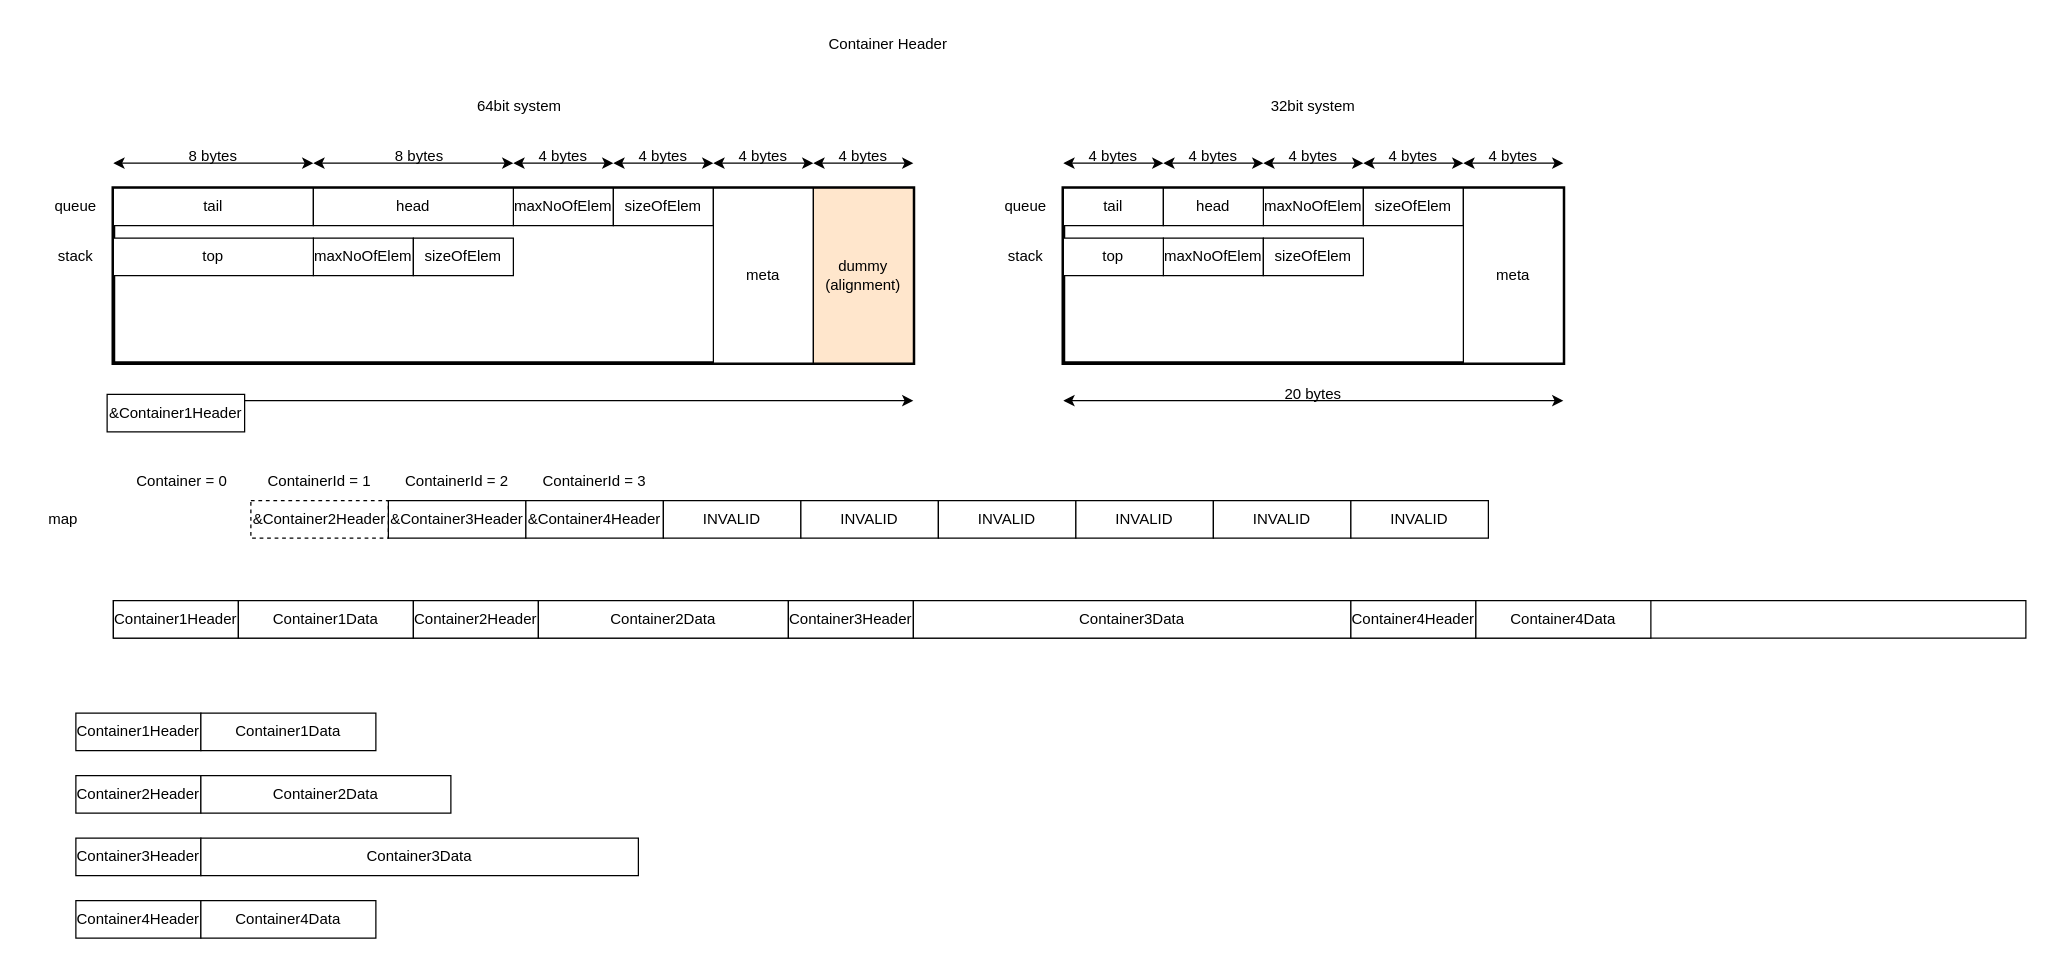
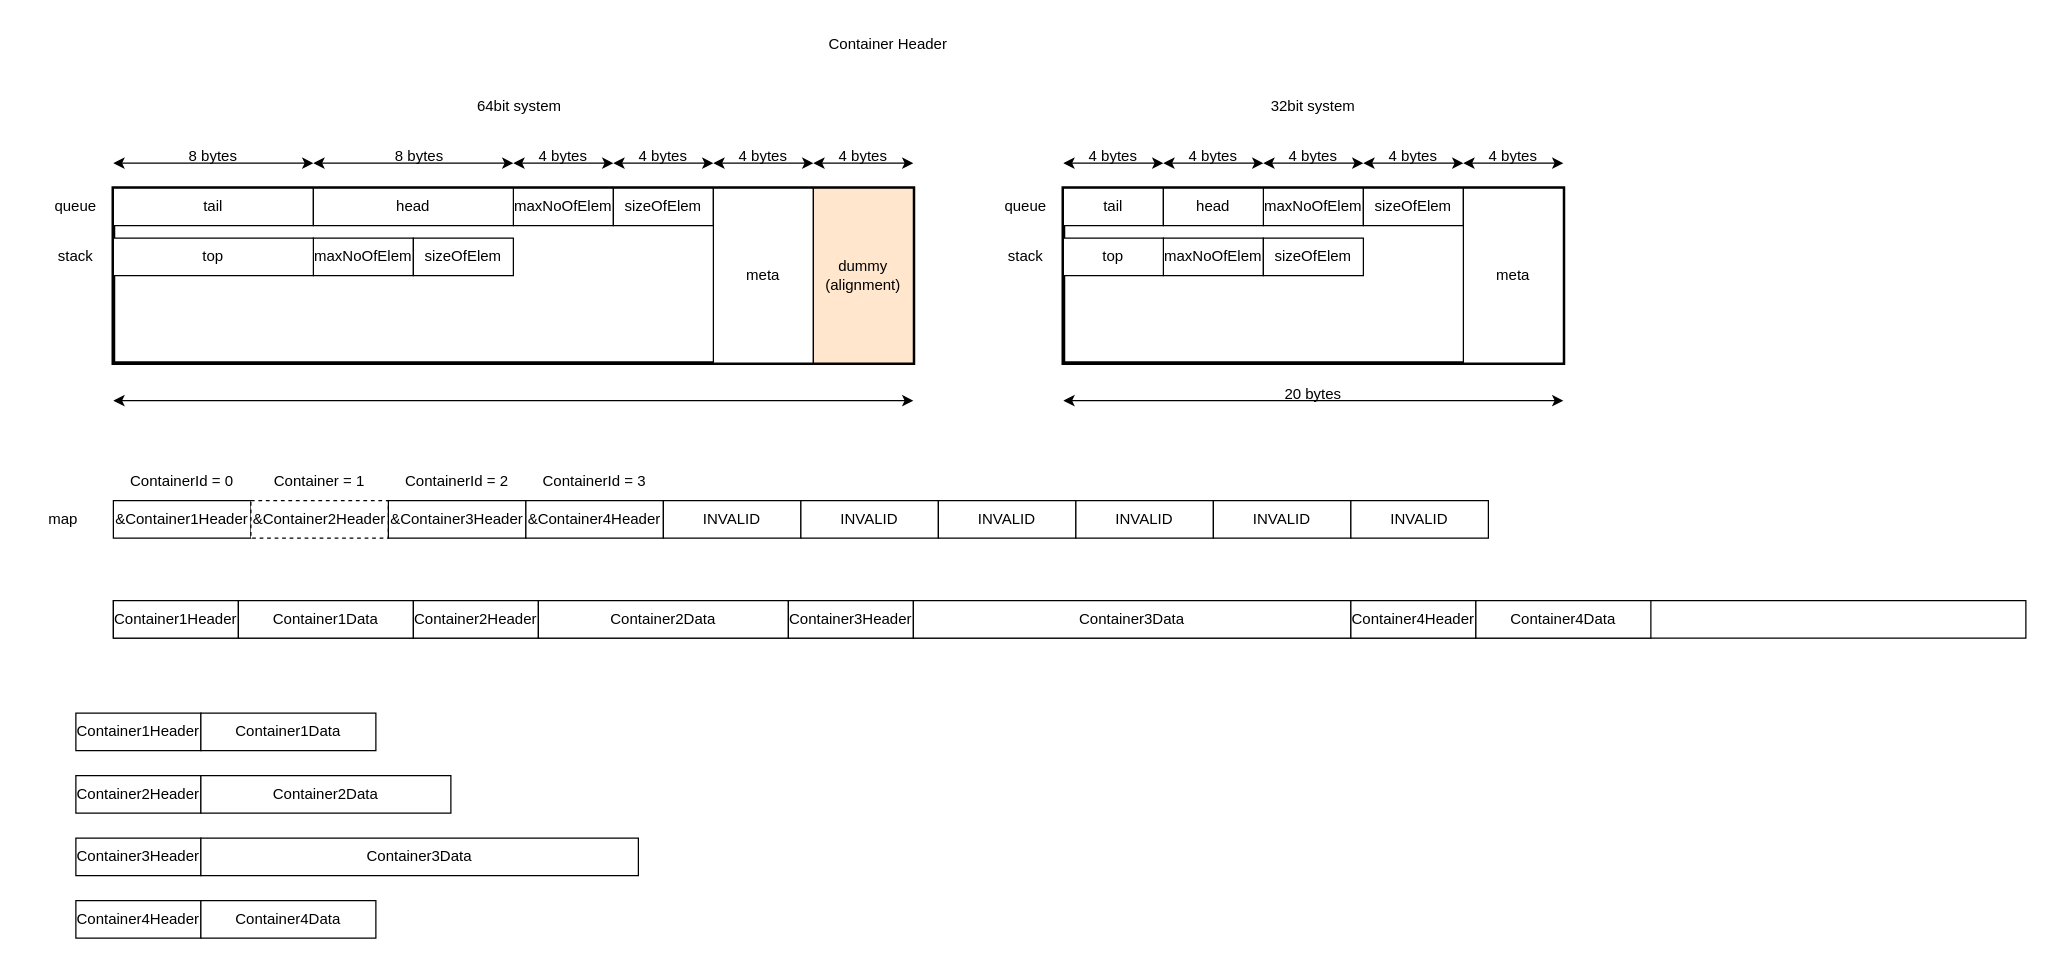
(176, 413) -> (182, 519)
(182, 482) -> (182, 482)
(319, 482) -> (319, 482)
